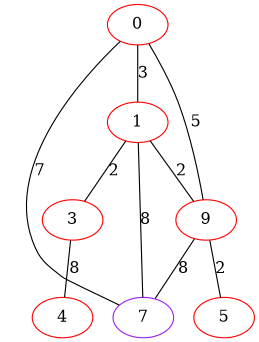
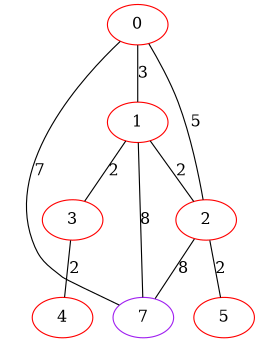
(206, 220) -> (206, 220)
(75, 269) -> (75, 269)
